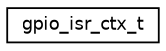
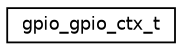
(83, 25) -> (91, 25)
